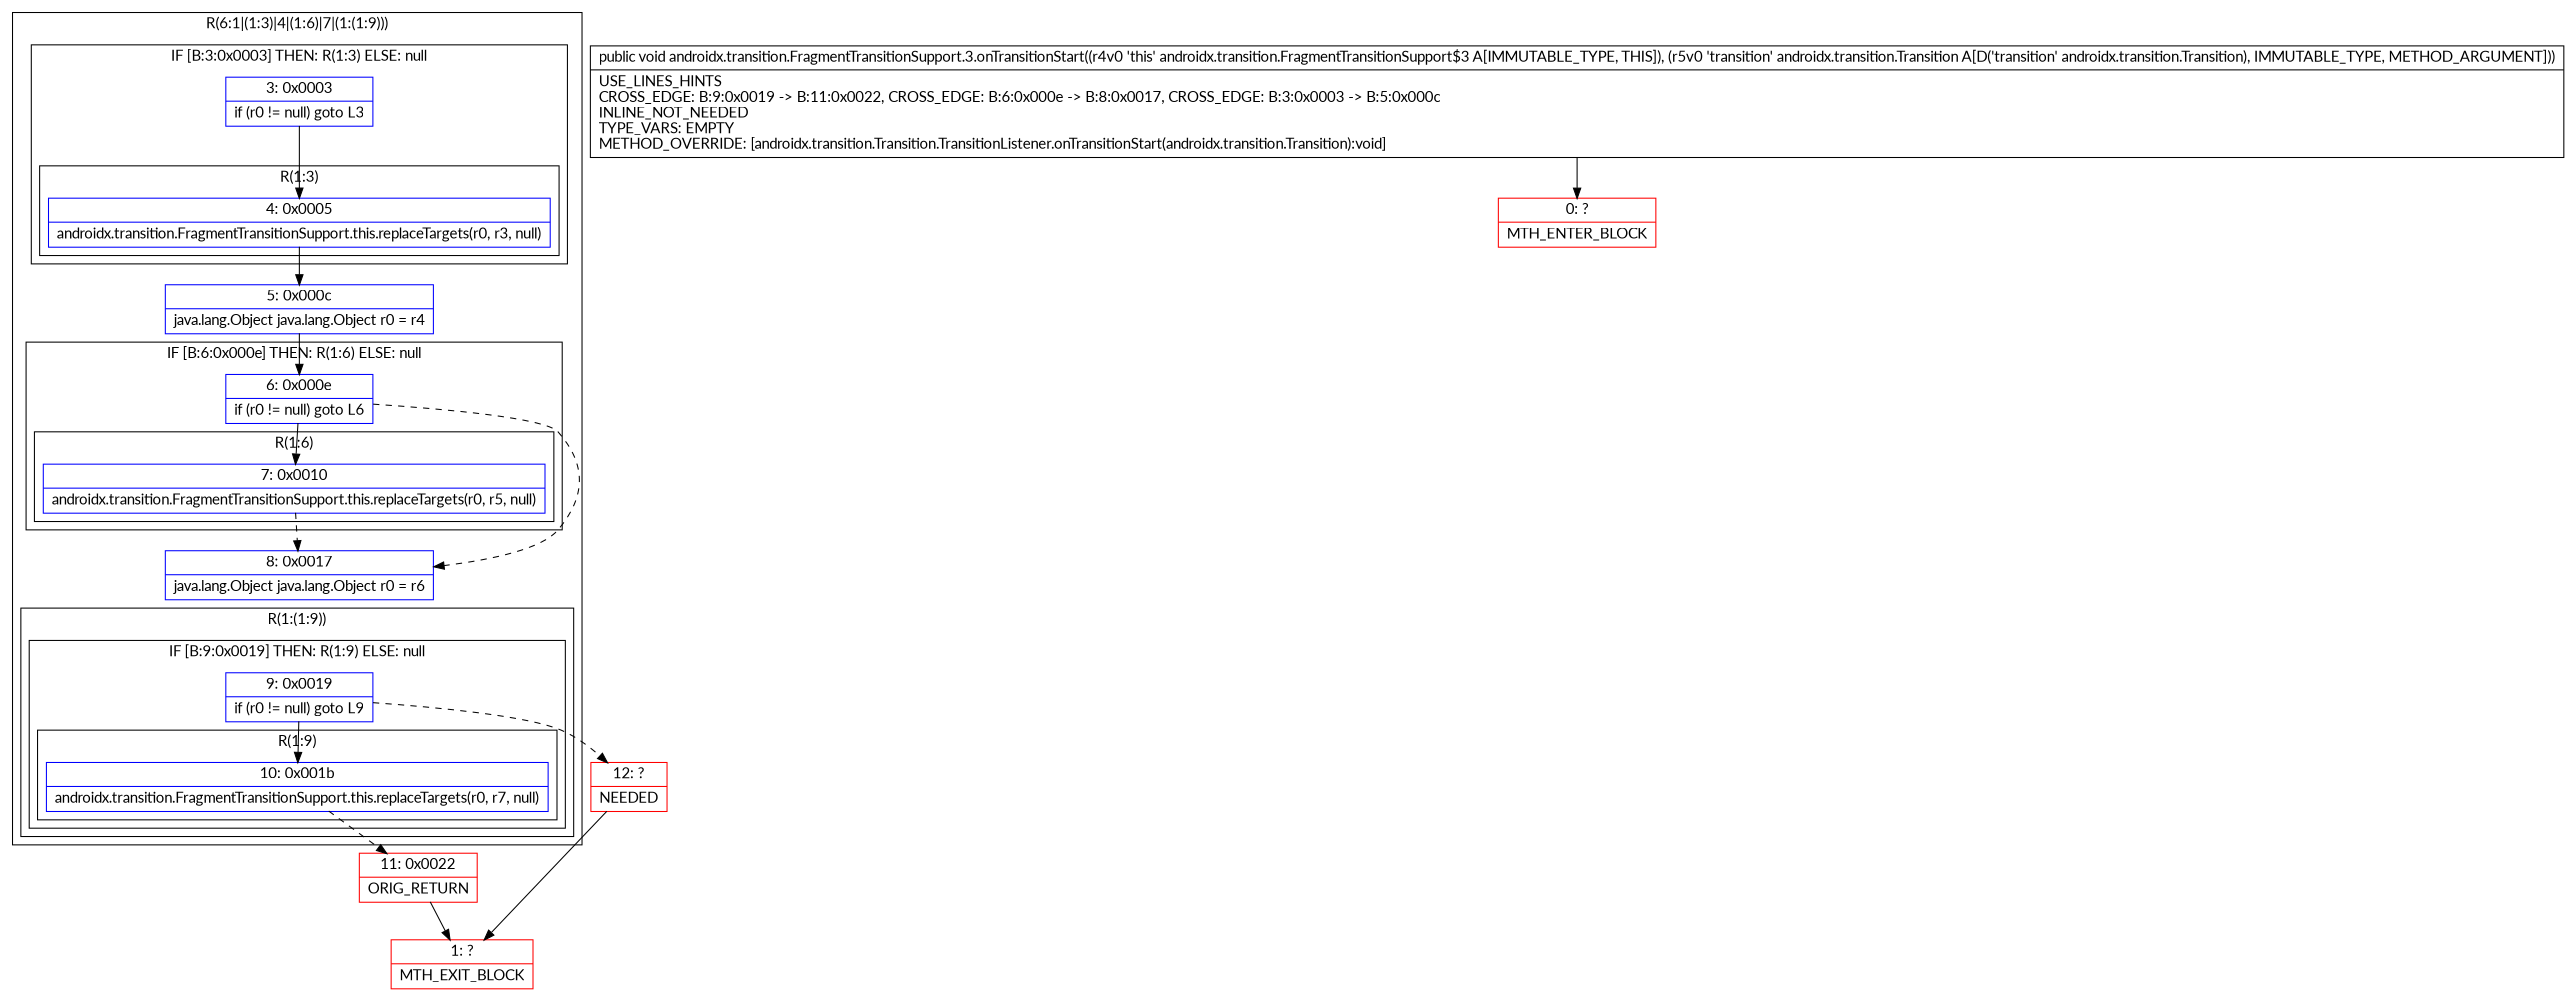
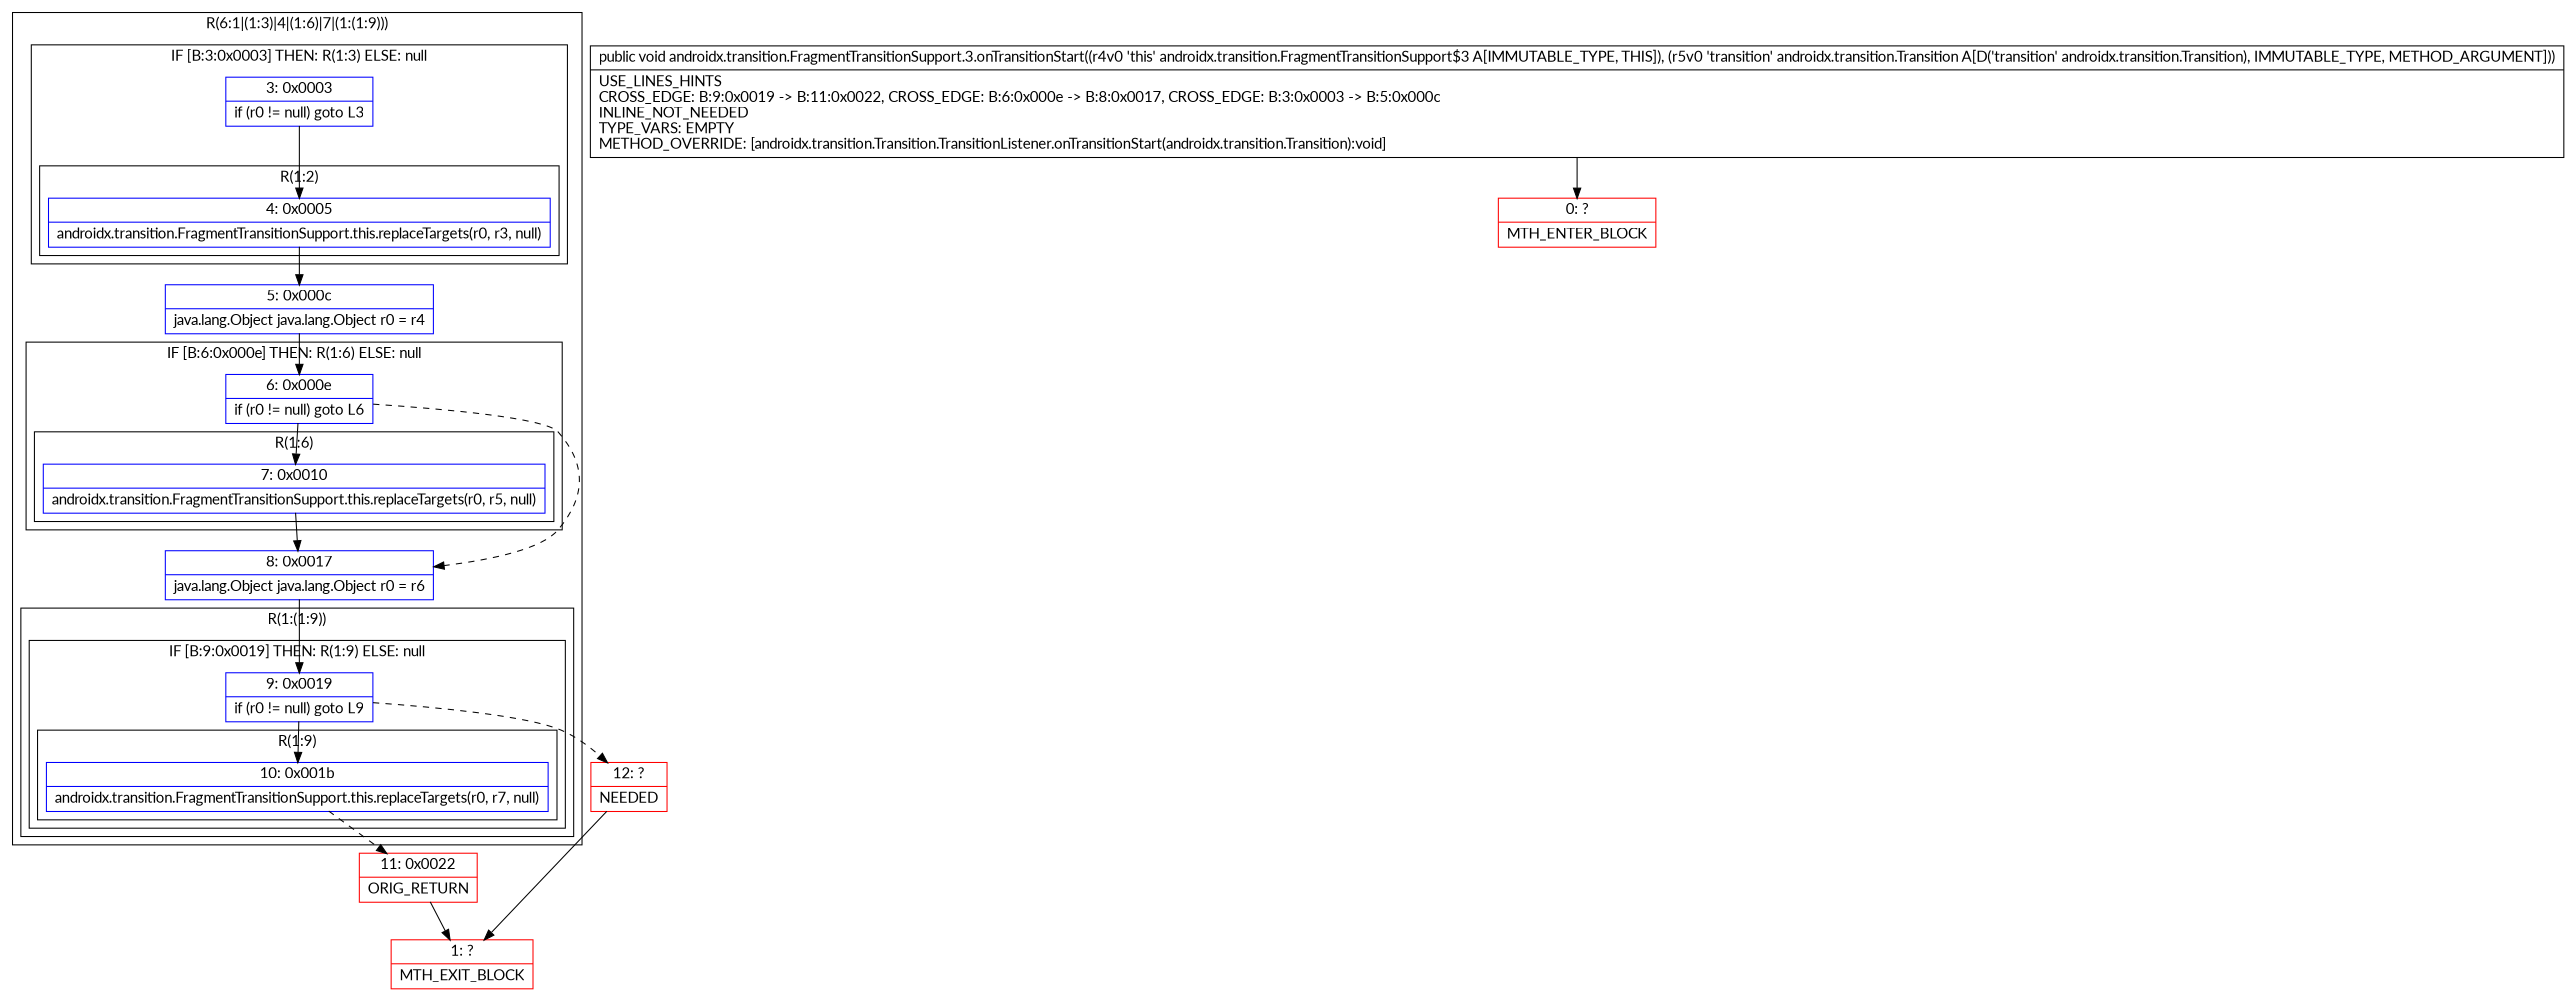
(299, 178) -> (299, 178)
(296, 527) -> (296, 527)
none -> (299, 631)
